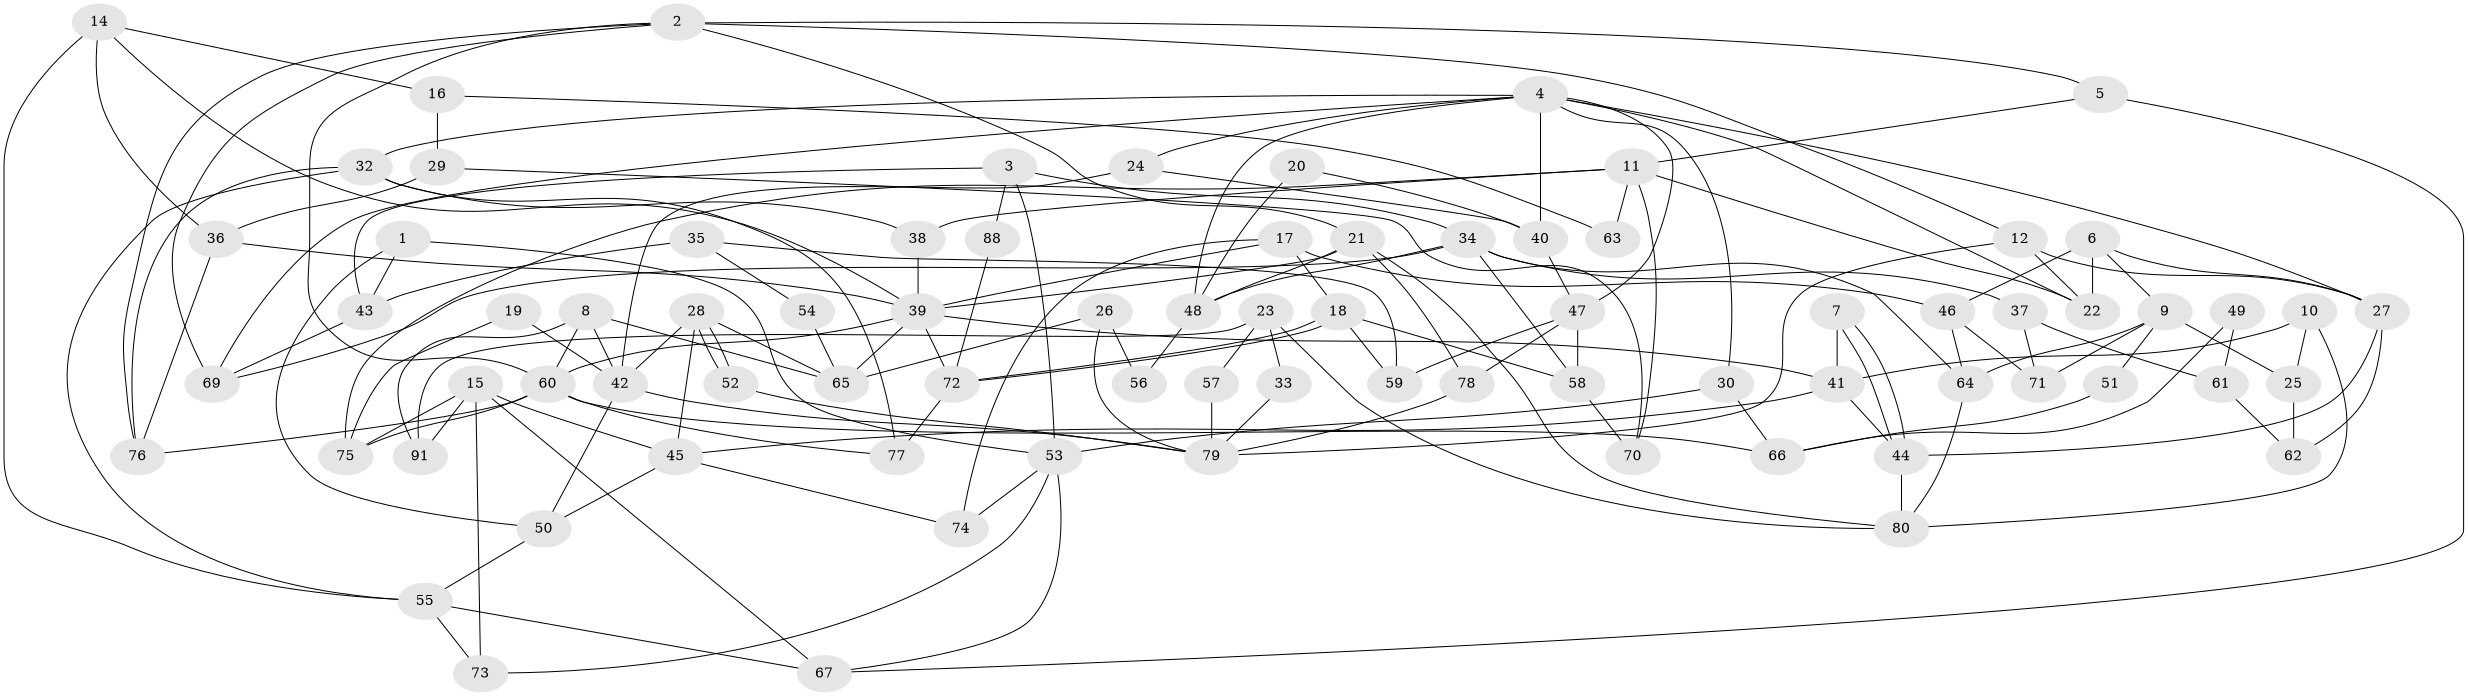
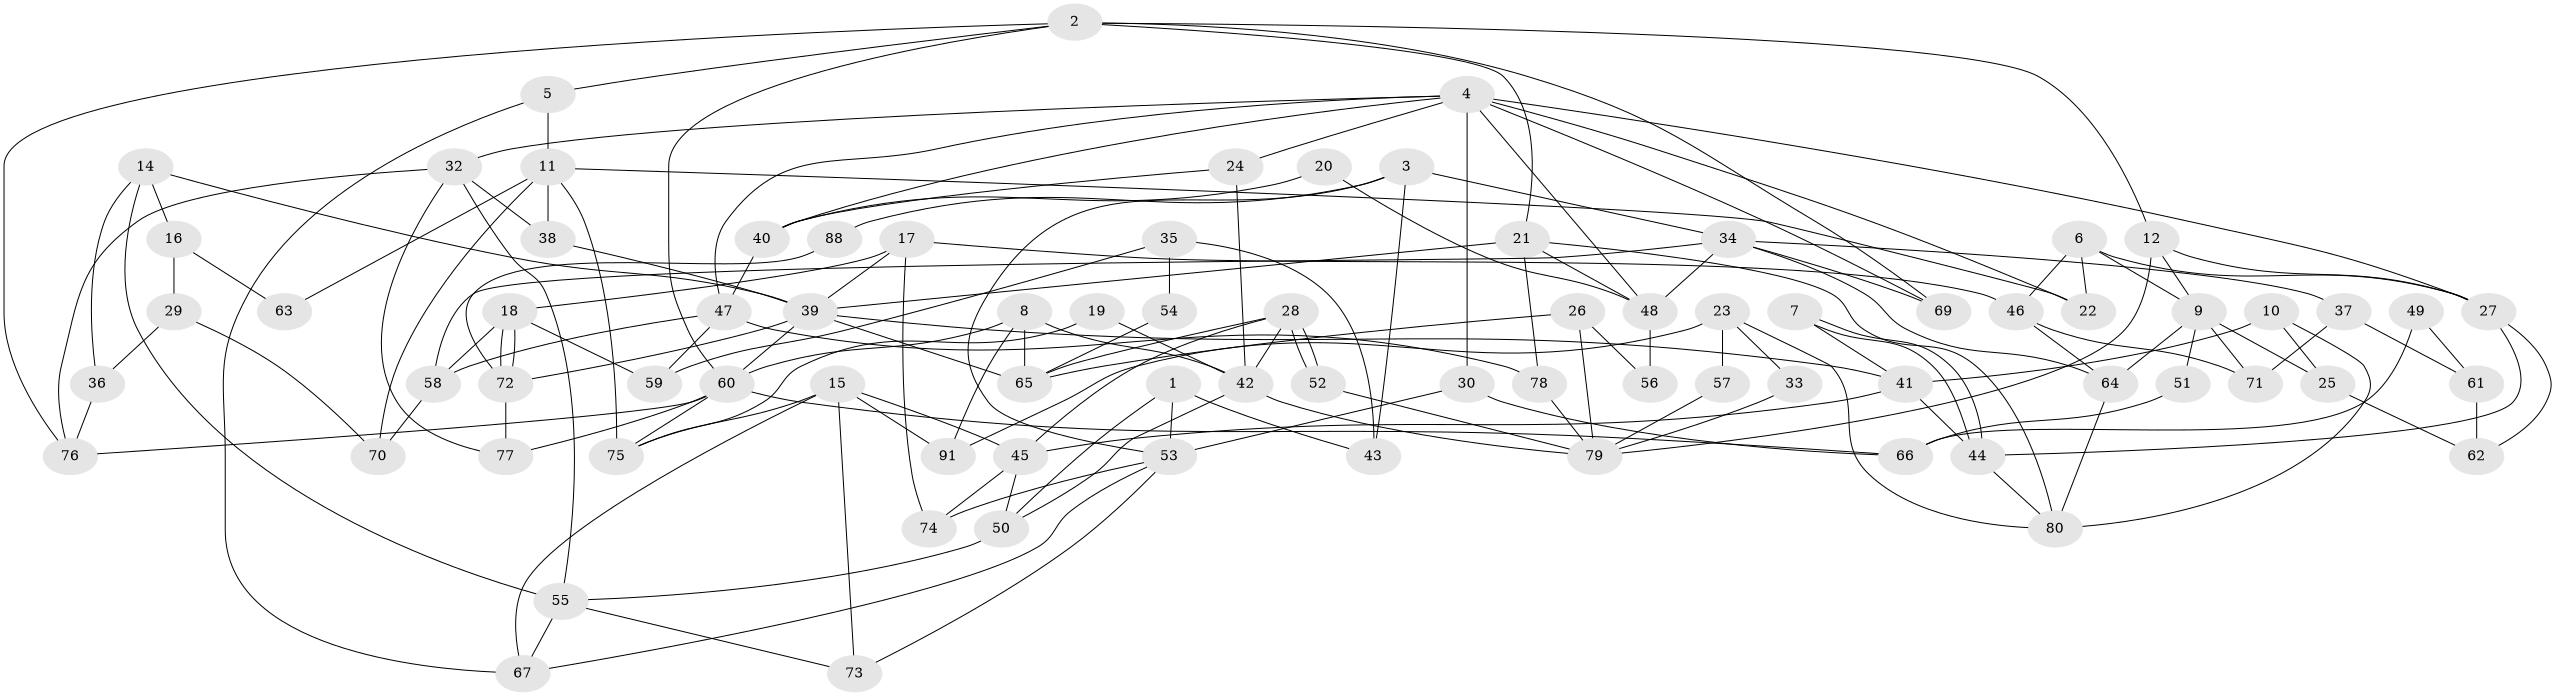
(569, 270) -> none
(2056, 275) -> (2178, 279)
(283, 350) -> none
